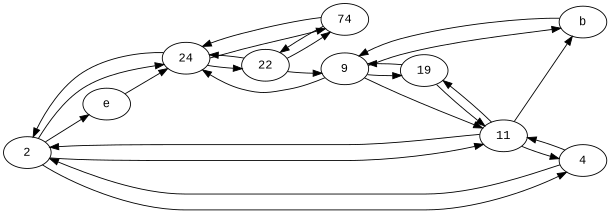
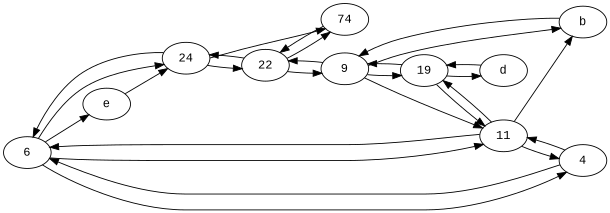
(265, 28) -> none
none -> (504, 71)
(267, 92) -> (310, 61)
(27, 153) -> (27, 153)
